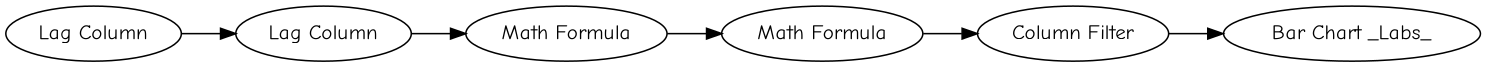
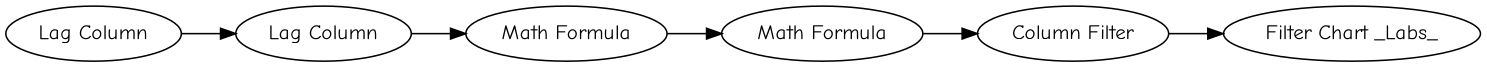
(1352, 34) -> (1352, 34)
